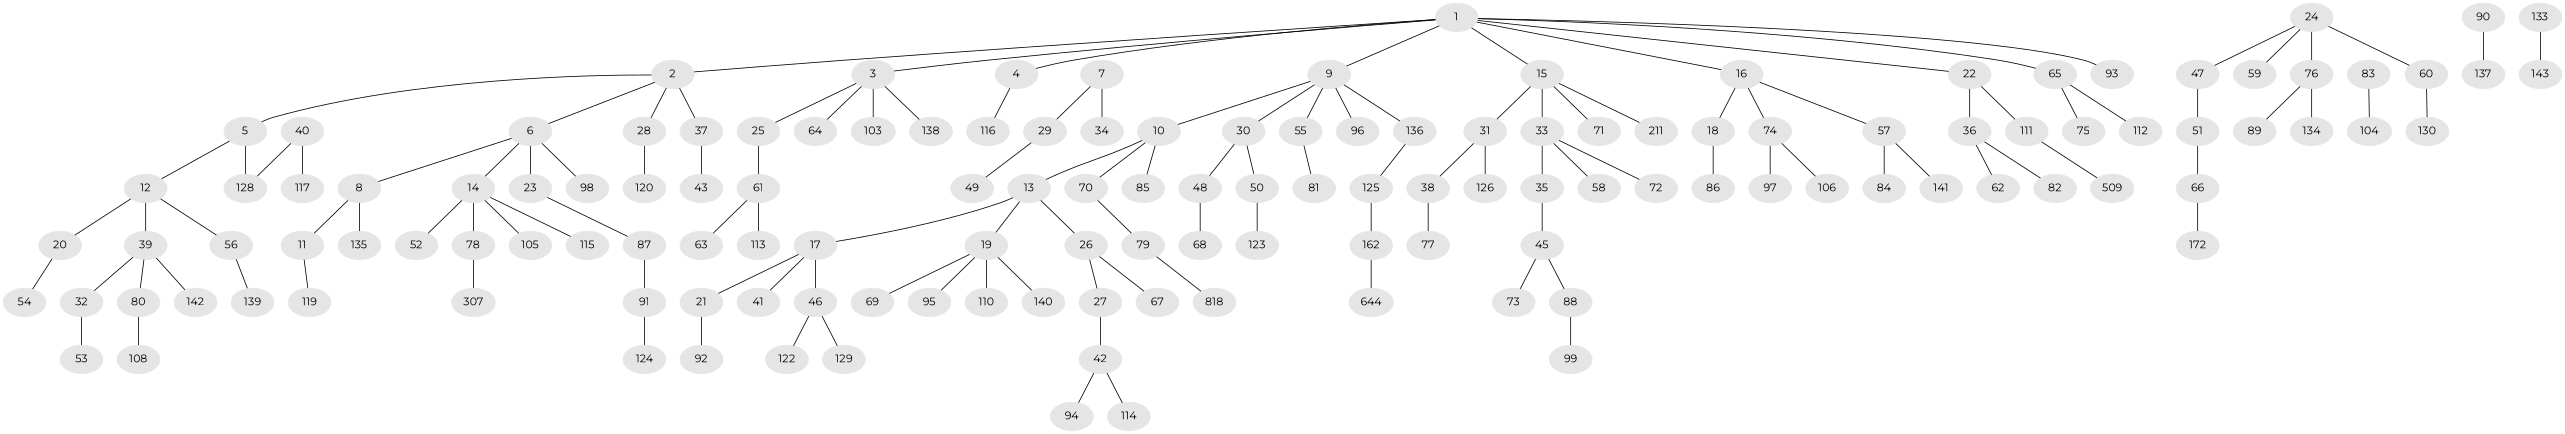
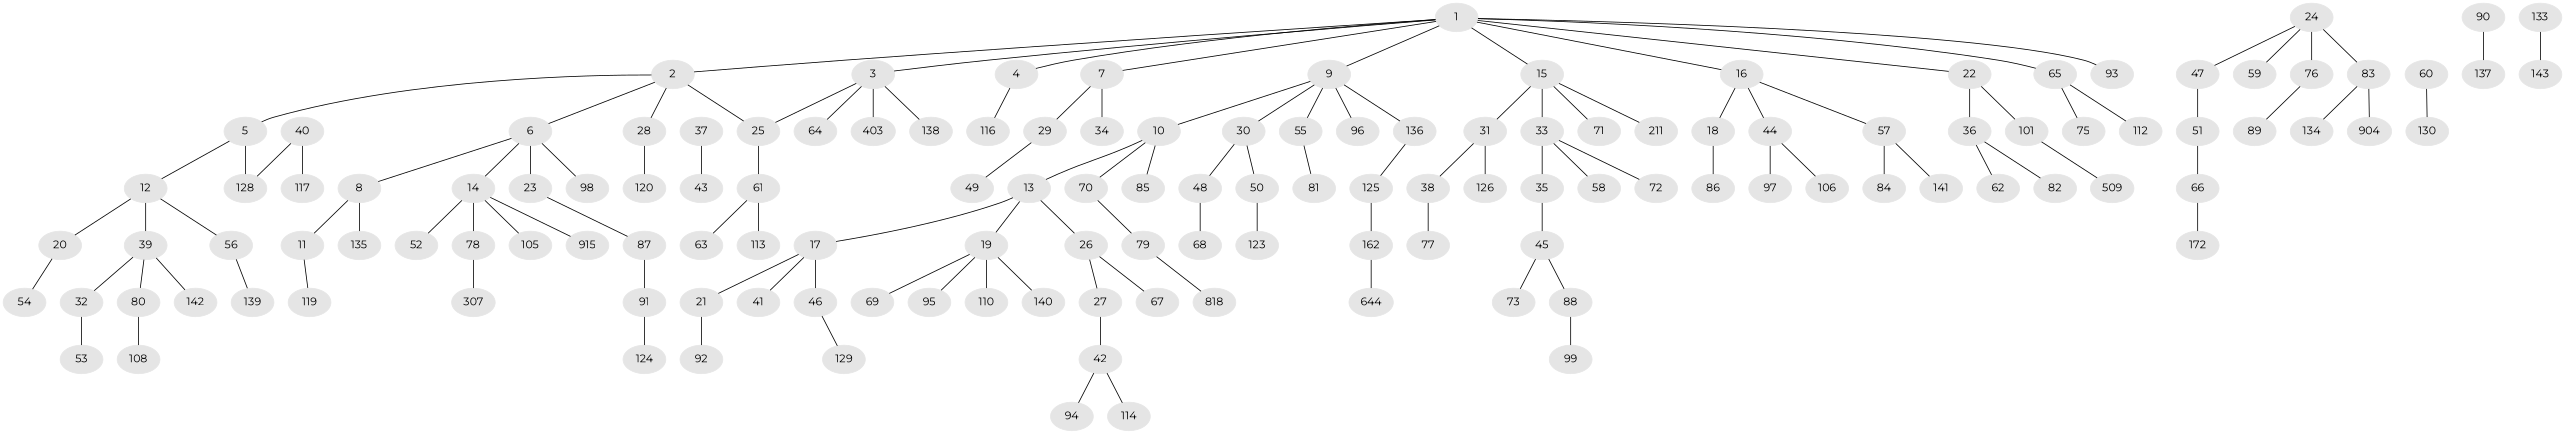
none -> (1279, 46)
(2369, 46) -> (2340, 46)
(687, 103) -> (716, 103)
(2312, 103) -> (2340, 103)
(873, 131) -> (873, 131)
(1770, 131) -> (1770, 131)
(2027, 131) -> (2027, 131)
(2369, 131) -> (2369, 131)
(587, 245) -> (587, 245)
(787, 359) -> none
